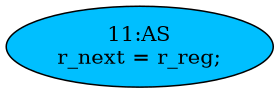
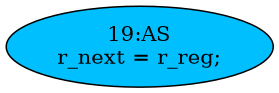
(140, 47) -> (140, 47)
